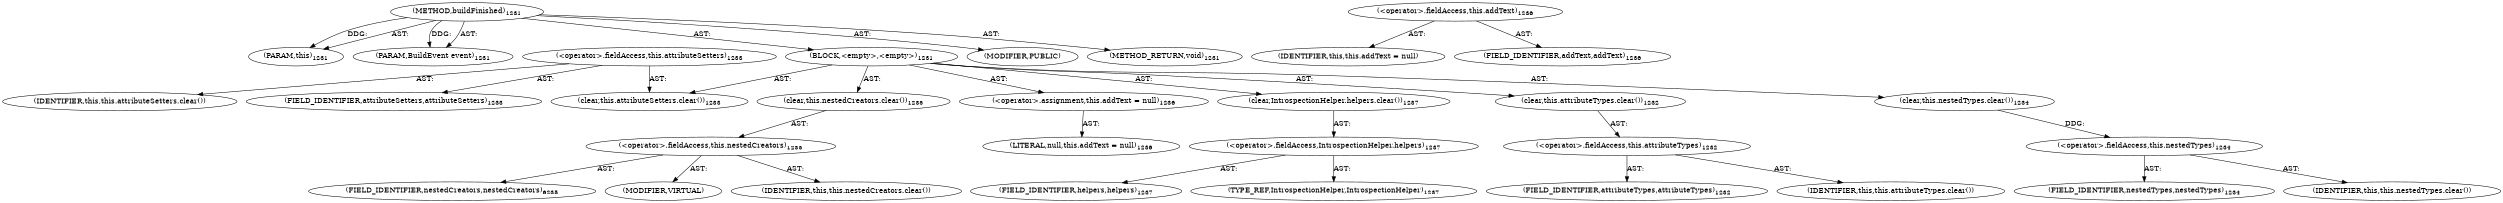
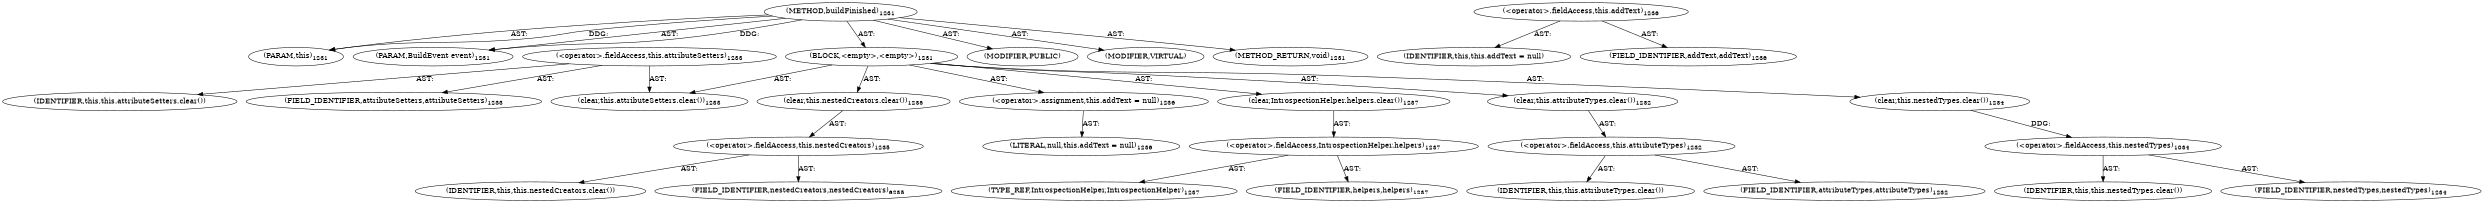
(2223, 146) -> (2182, 146)
(689, 167) -> (993, 34)
